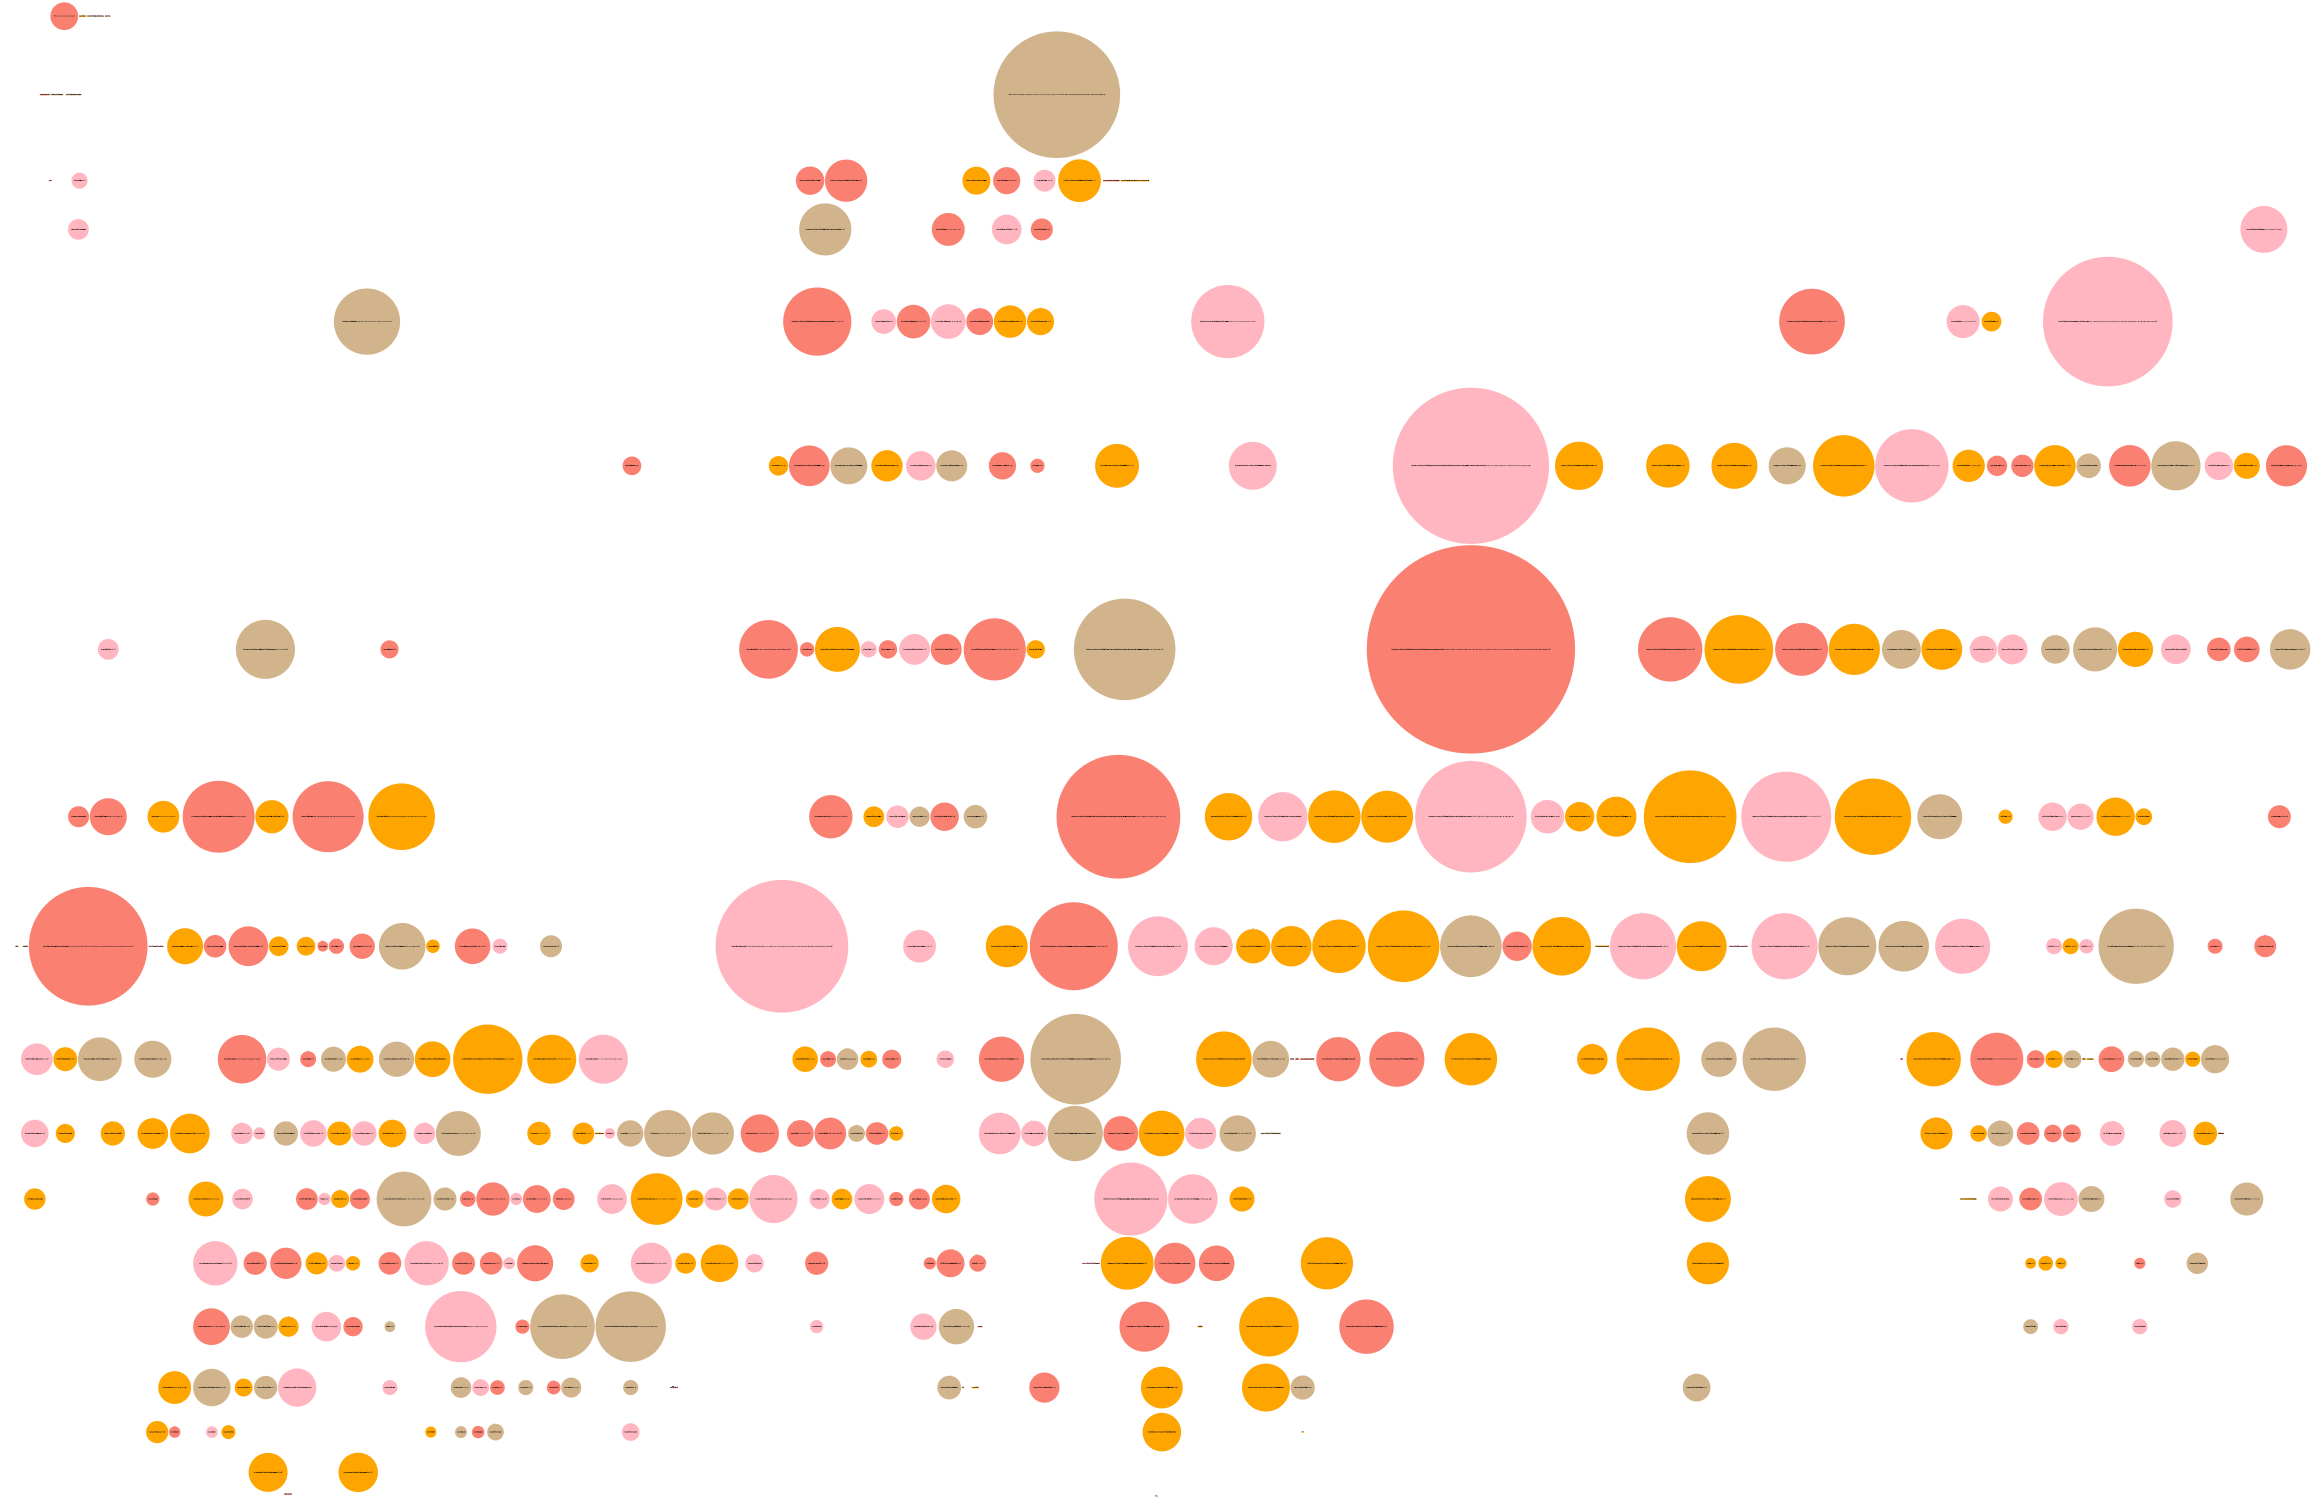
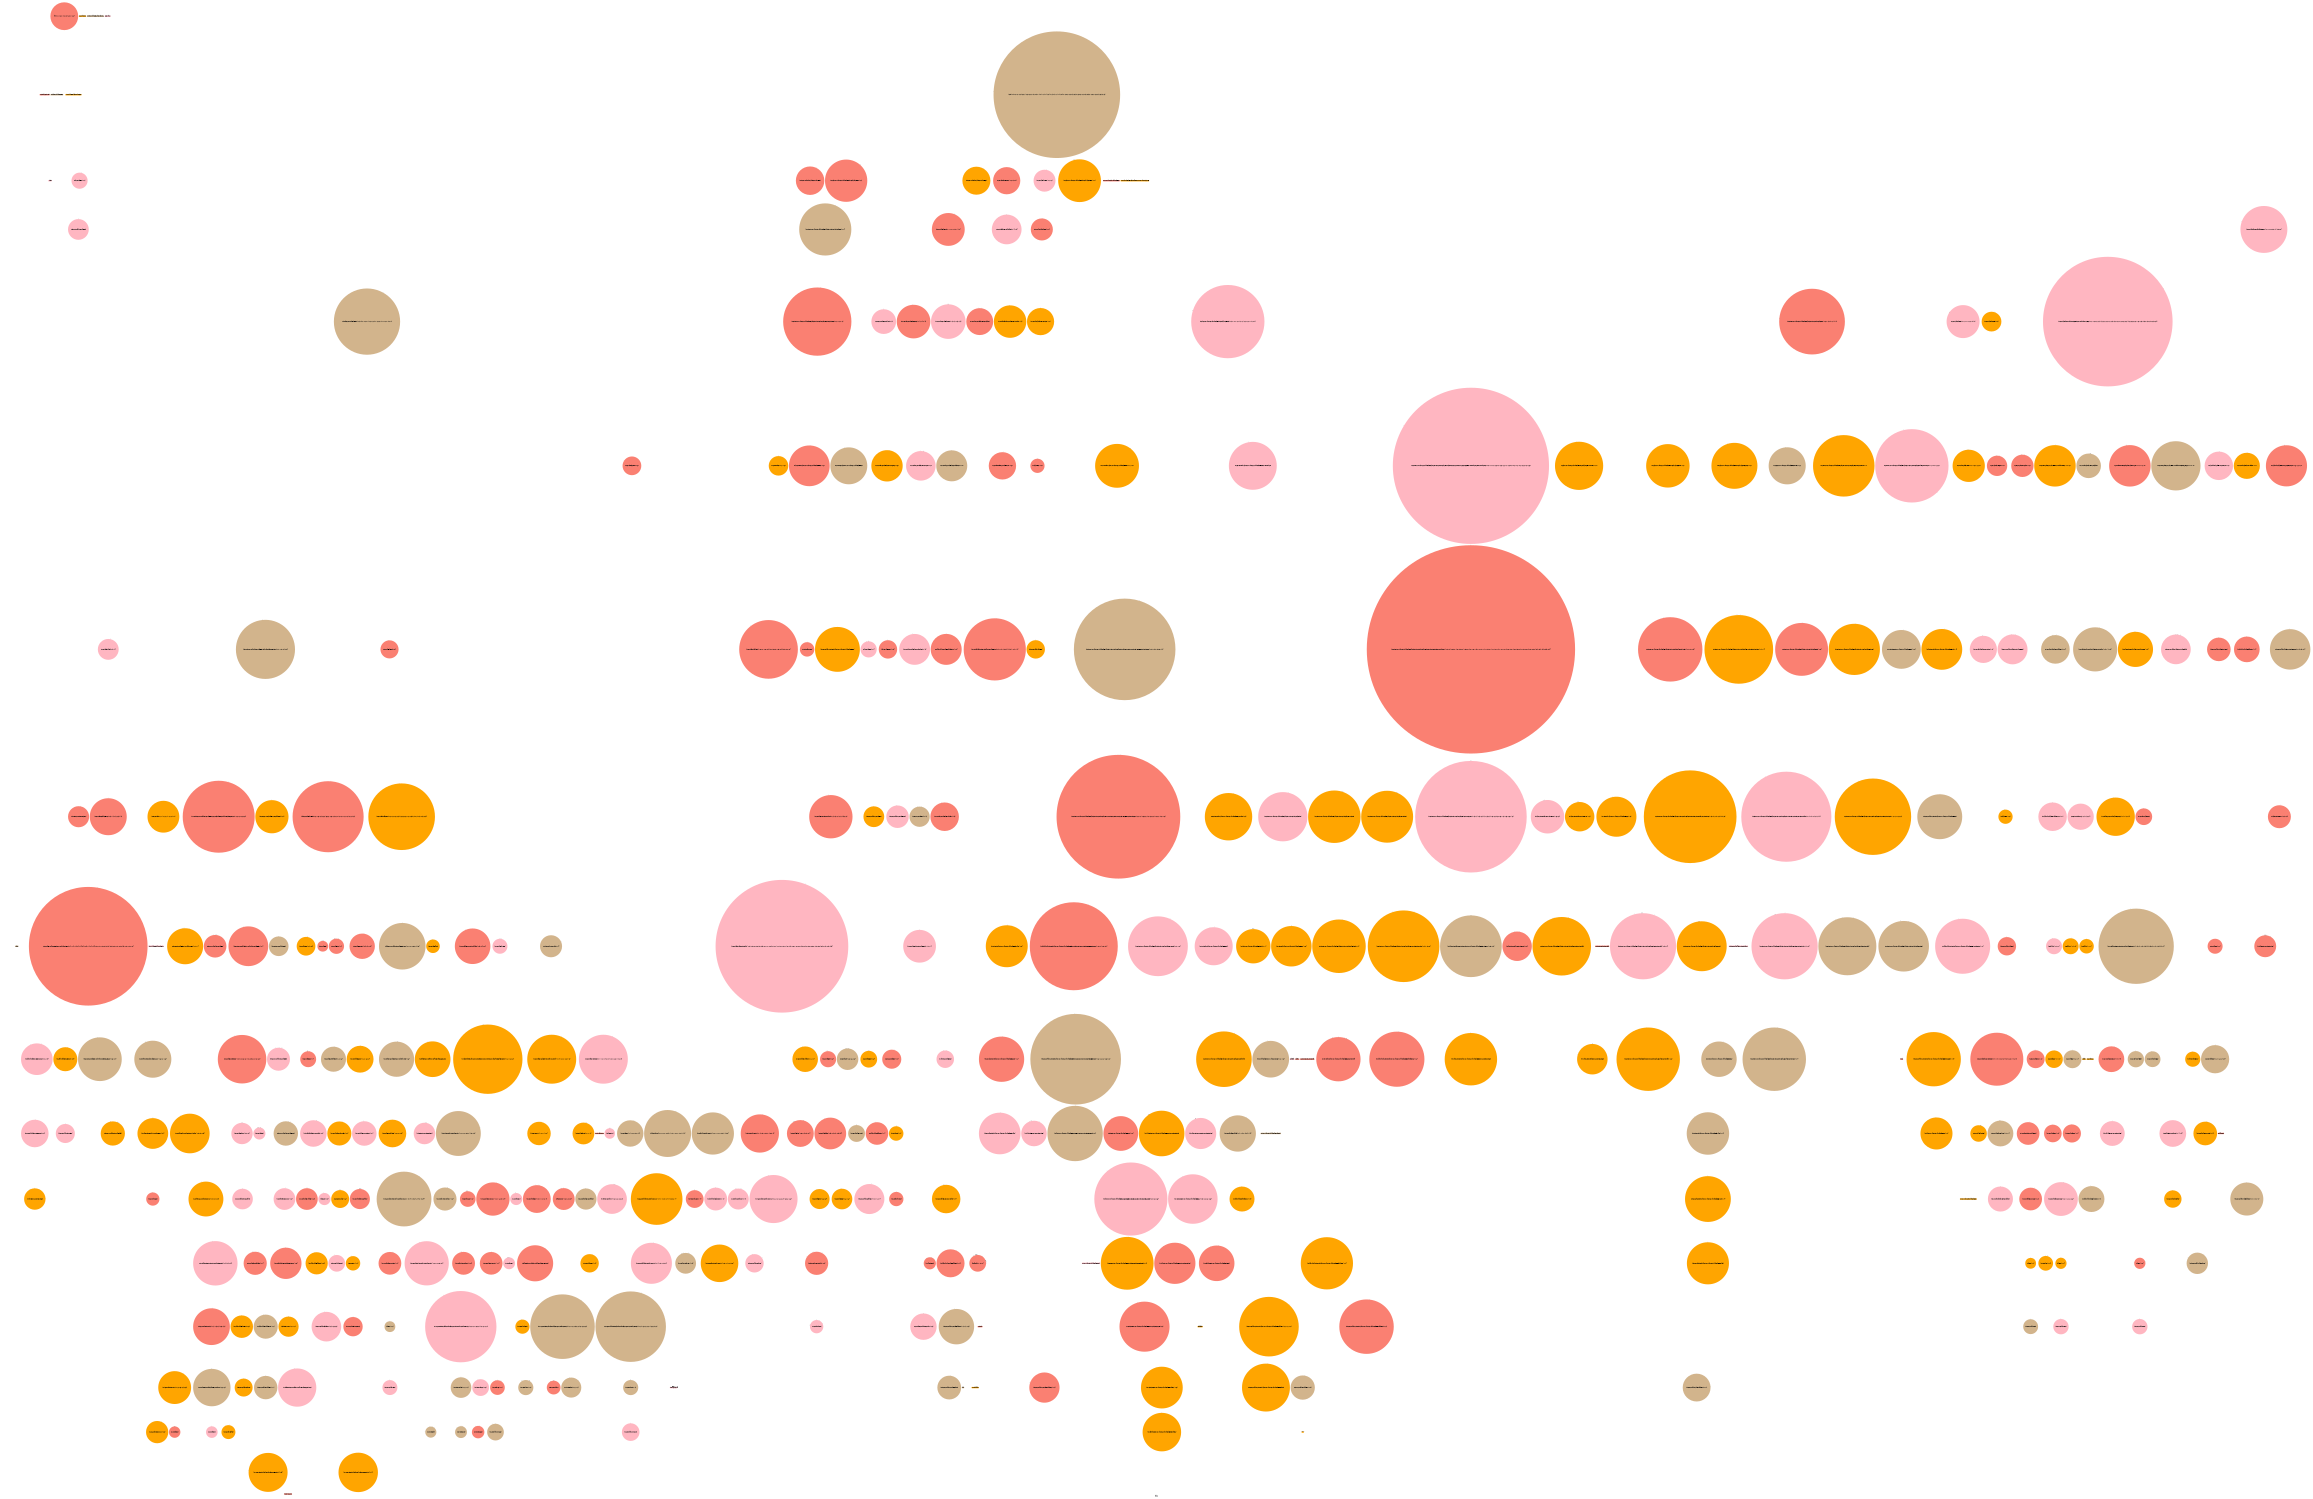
(73, 95) -> (73, 95)
(975, 817) -> none
(2144, 817) -> (2144, 817)
(25, 946) -> none
(279, 946) -> (279, 946)
(1602, 946) -> (1602, 946)
none -> (2007, 946)
(2087, 946) -> (2087, 946)
(2173, 1059) -> none
(65, 1133) -> (65, 1133)
(599, 1133) -> (599, 1133)
none -> (284, 1199)
none -> (586, 1199)
(695, 1199) -> (695, 1199)
(738, 1199) -> (738, 1199)
(820, 1199) -> (820, 1199)
(919, 1199) -> none
(2173, 1199) -> (2173, 1199)
(686, 1263) -> (686, 1263)
(242, 1327) -> (242, 1327)
(522, 1327) -> (522, 1327)
(431, 1432) -> (431, 1432)
